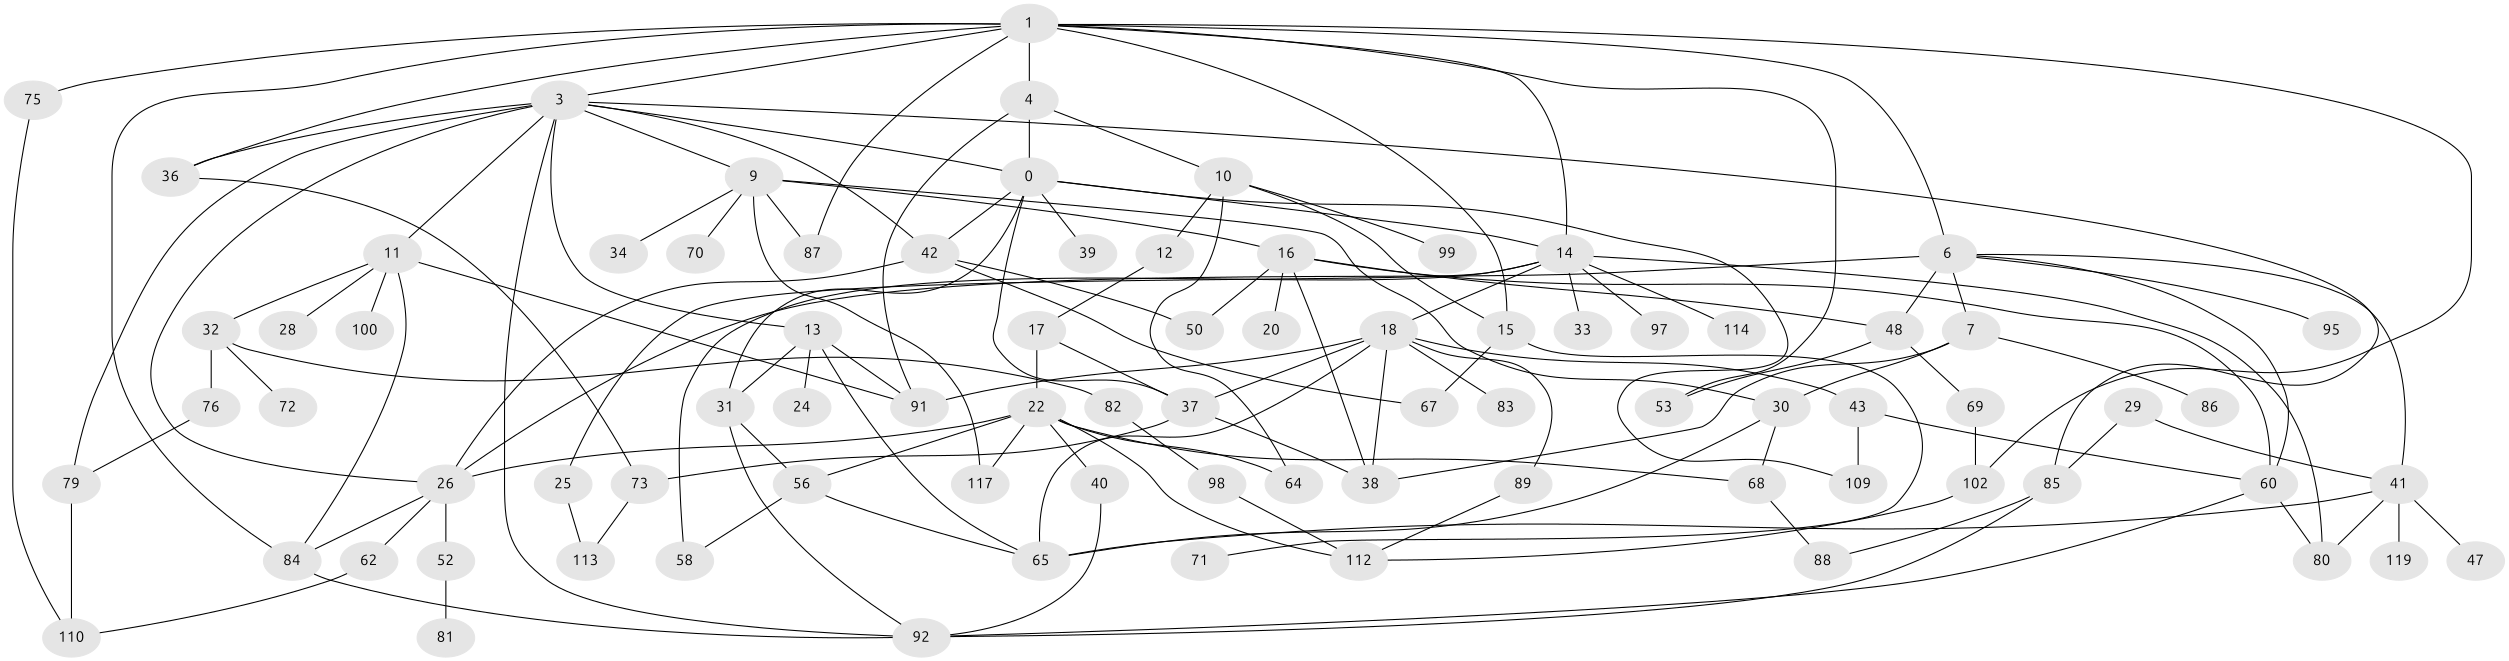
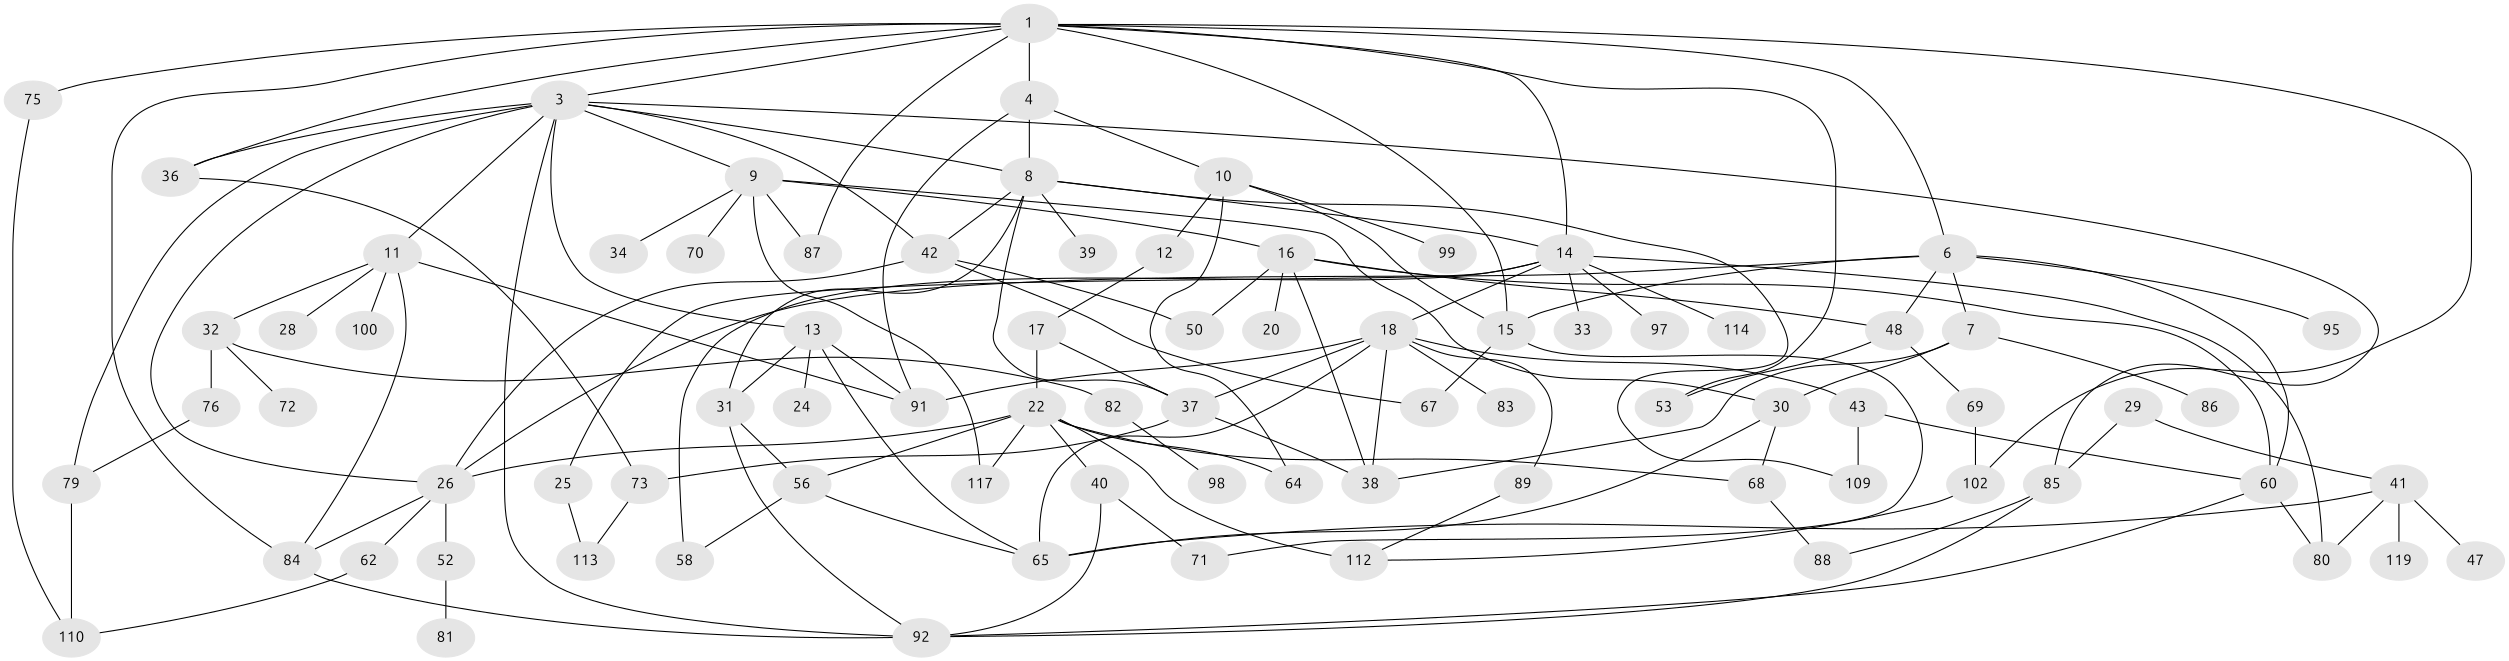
(1029, 177) -> (1029, 177)
(2258, 272) -> (1721, 275)
none -> (1150, 523)
(1288, 523) -> none
